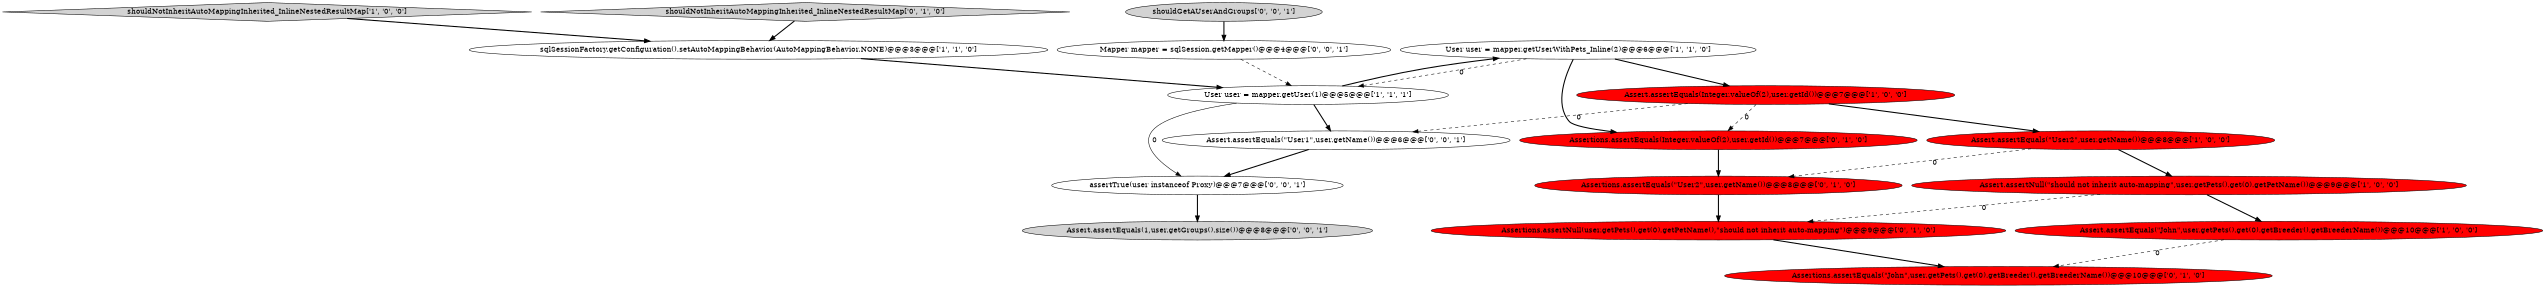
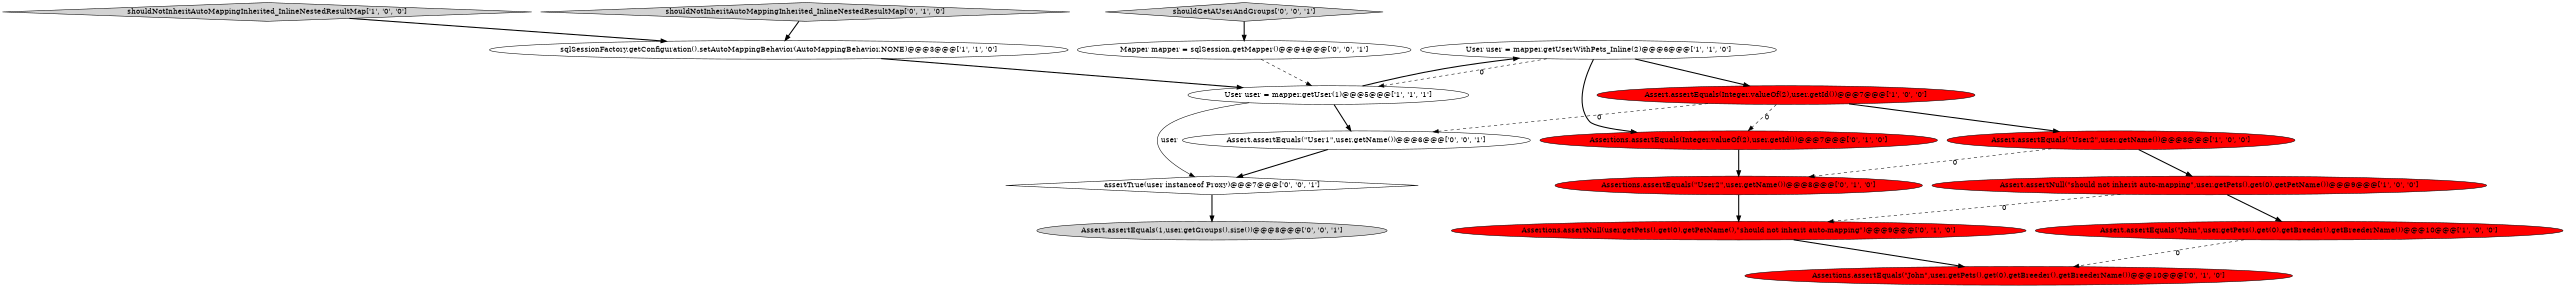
(1224, 12) -> (1244, 12)
(1155, 140) -> (1169, 140)
(1197, 185) -> (1212, 185)
